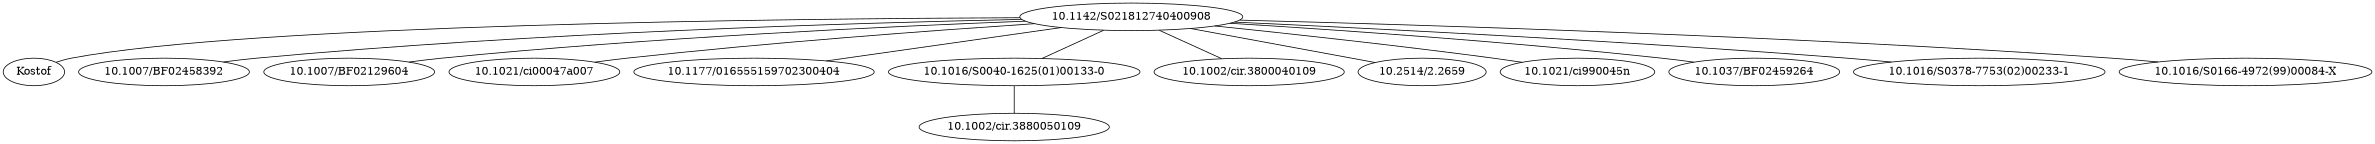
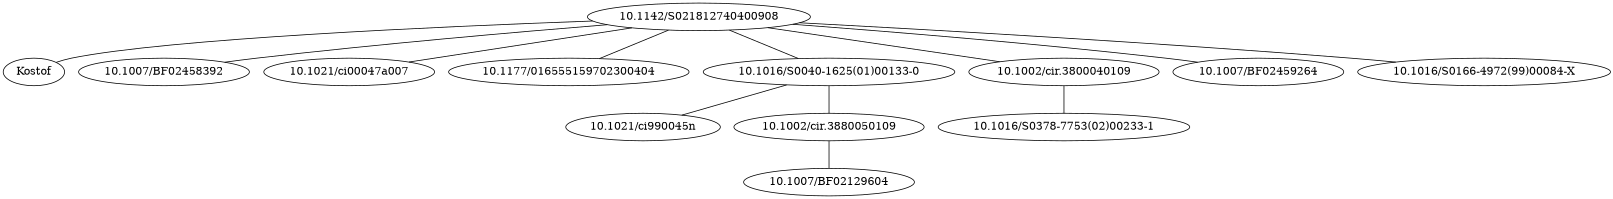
(717, 37) -> (829, 155)
(1563, 39) -> (1064, 100)
(1369, 43) -> (734, 100)
(1422, 72) -> none
(1754, 72) -> (1258, 72)
